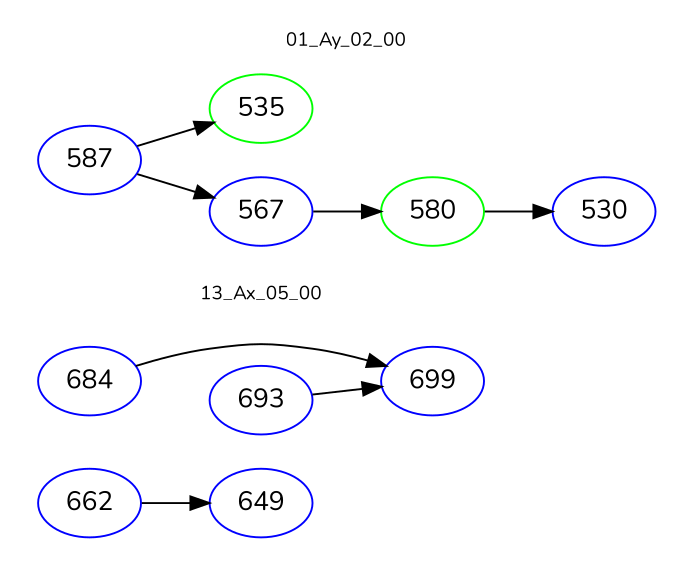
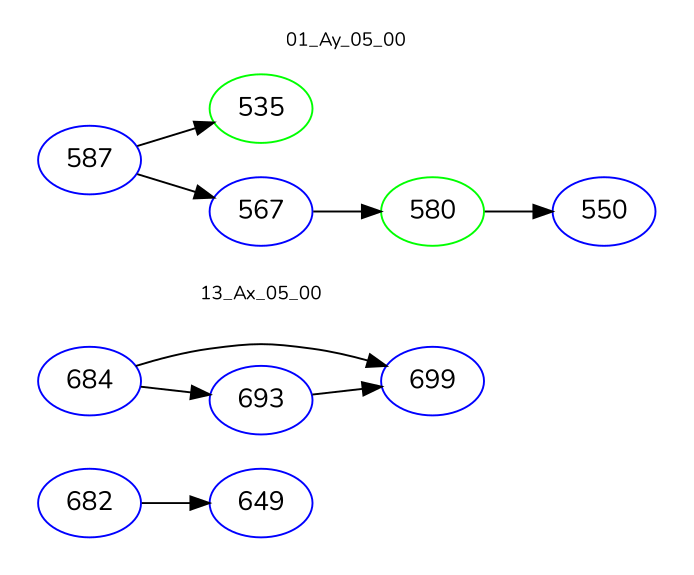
(347, 41) -> (347, 41)
(604, 212) -> (604, 212)
none -> (166, 390)
(90, 503) -> (90, 503)
